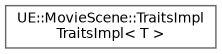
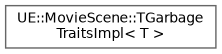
(111, 27) -> (111, 27)
